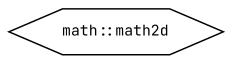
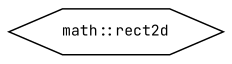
(116, 32) -> (116, 32)
